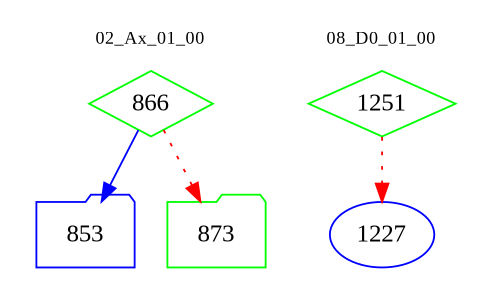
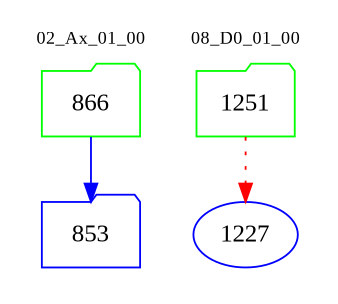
(151, 104) -> (91, 104)
(382, 104) -> (246, 104)
(217, 235) -> none
